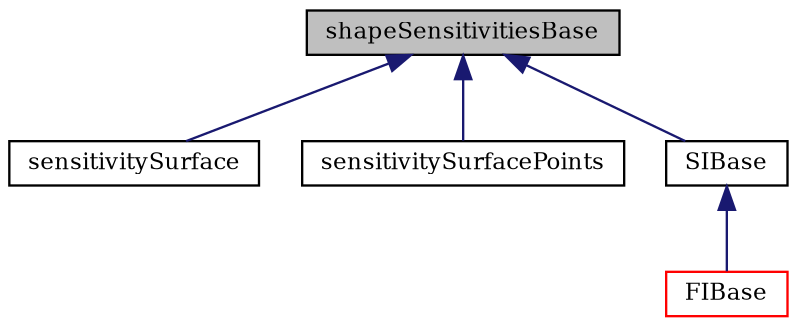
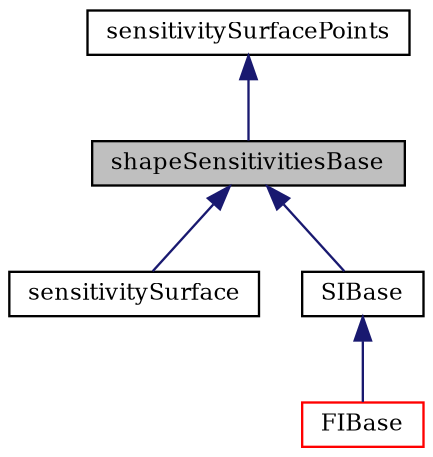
(463, 110) -> (249, 110)
